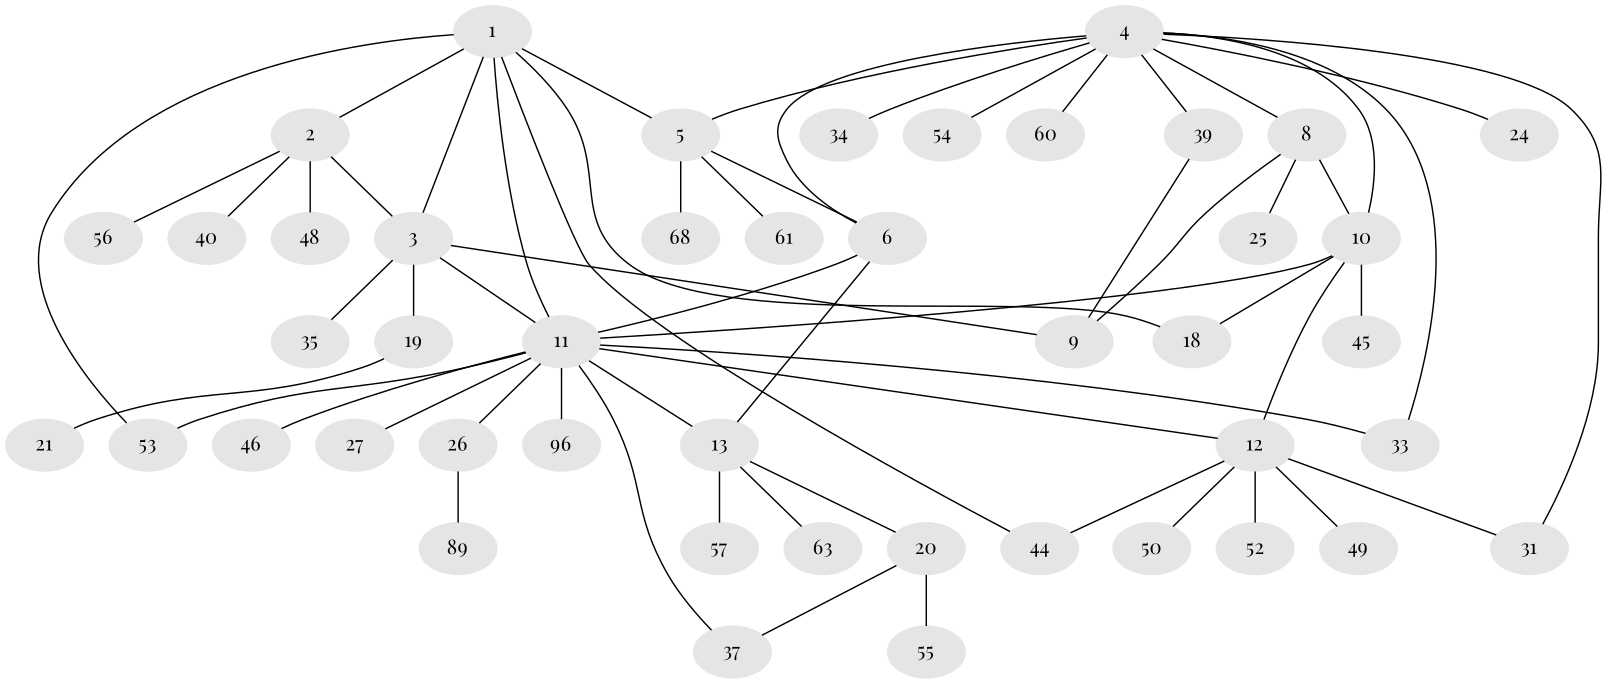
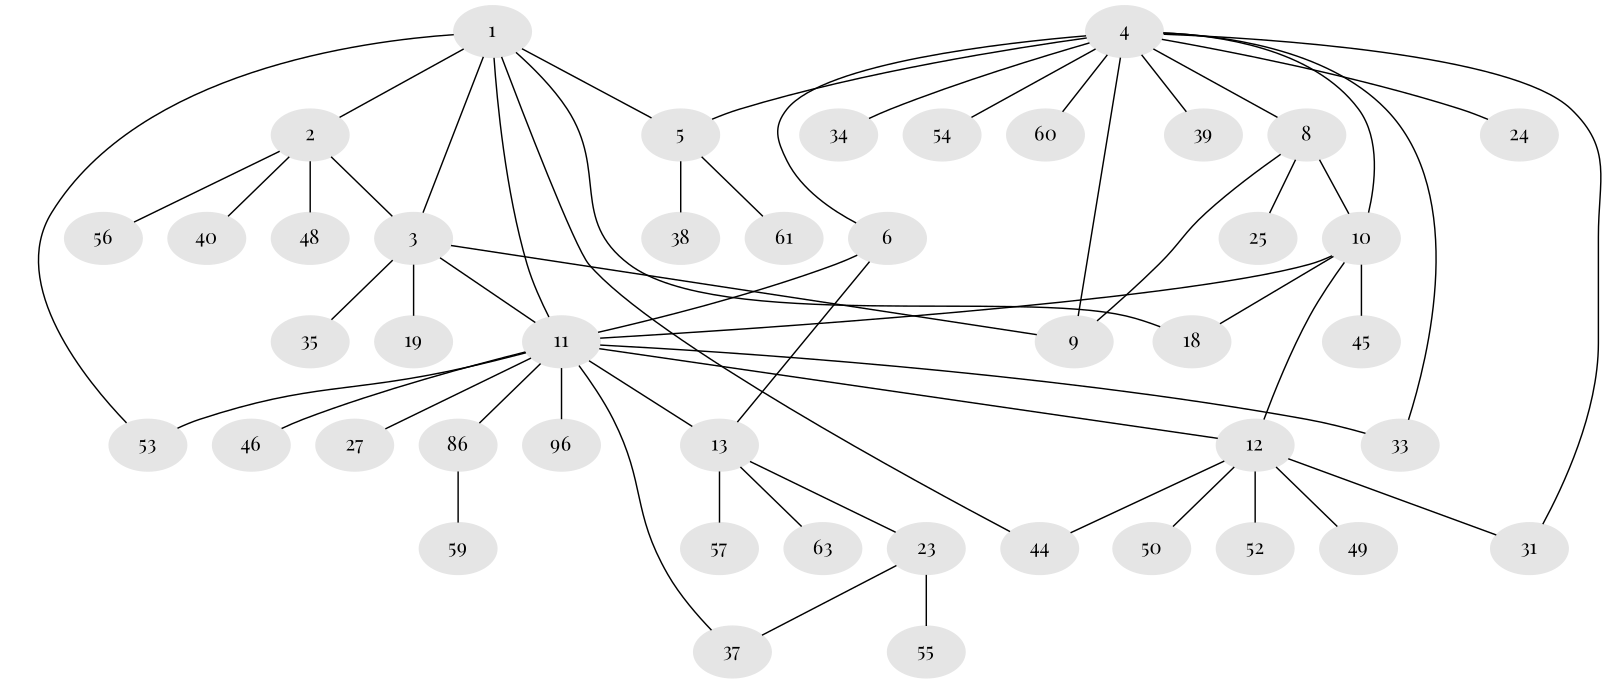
(784, 187) -> none
(681, 238) -> (681, 238)
(1139, 238) -> (1099, 187)
(45, 445) -> none
(458, 445) -> (458, 445)
(458, 549) -> (458, 549)
(926, 549) -> (926, 549)
